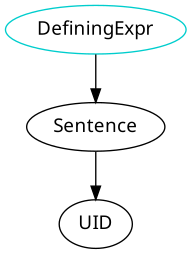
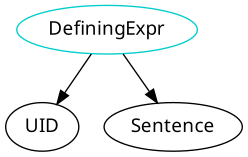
(96, 169) -> (78, 73)
